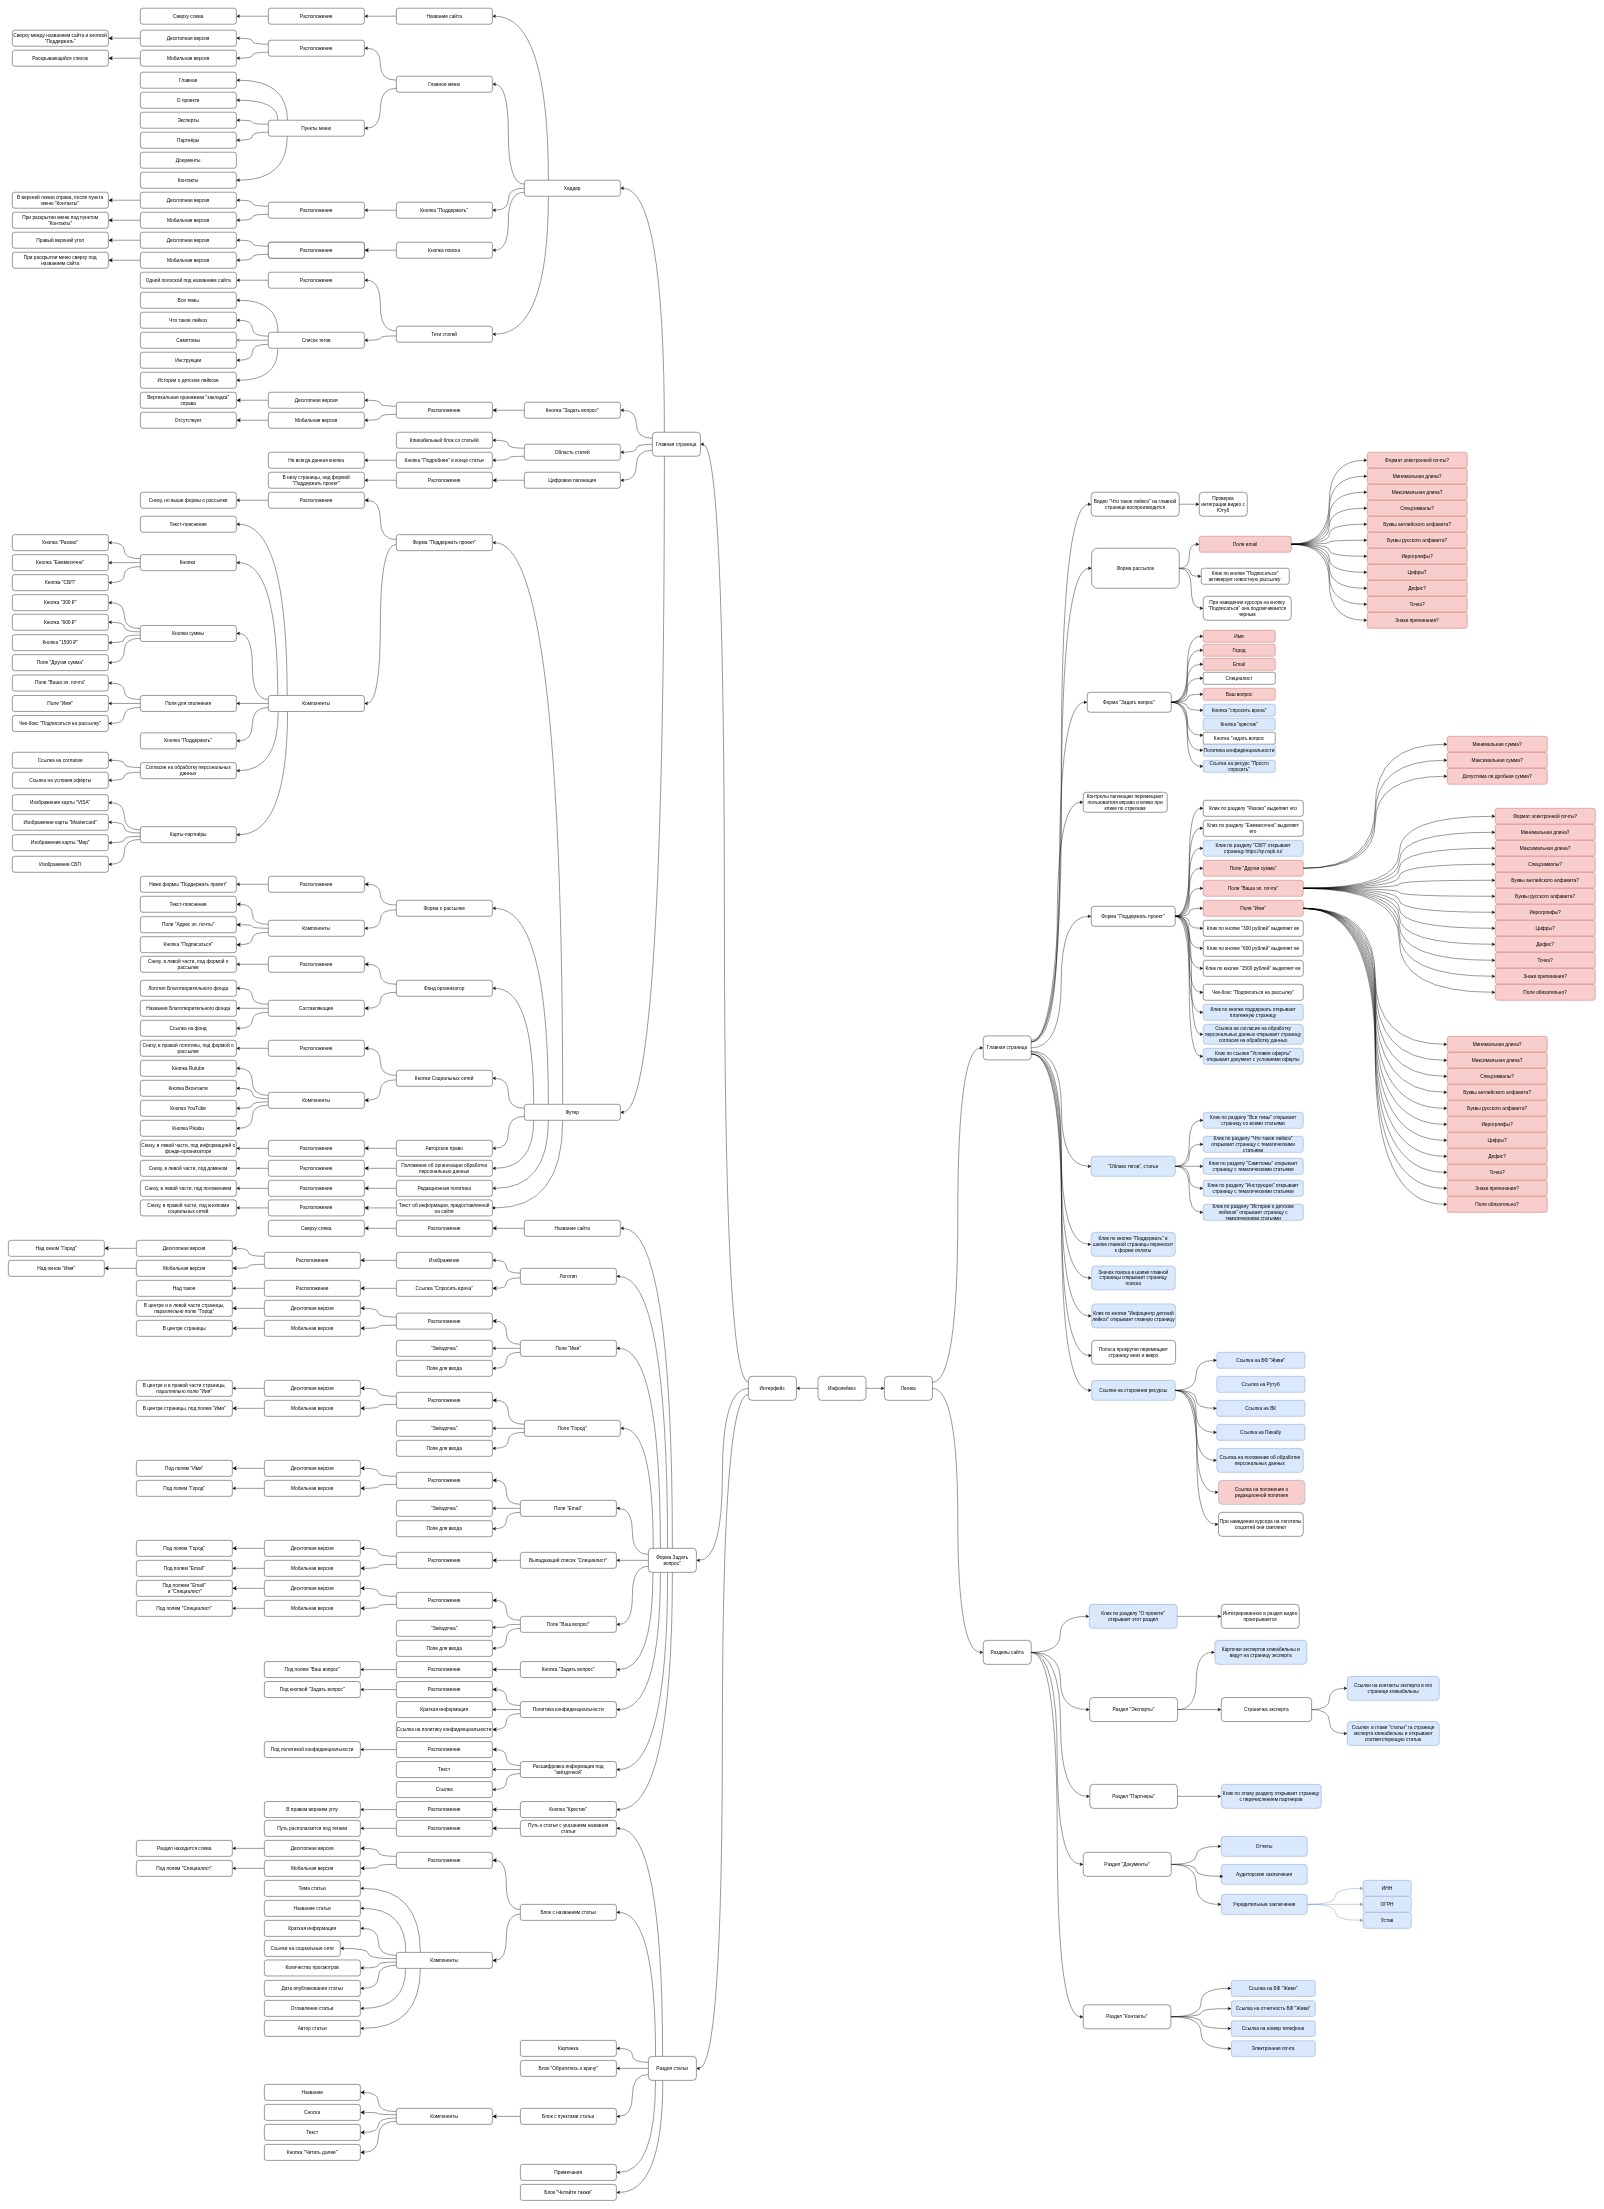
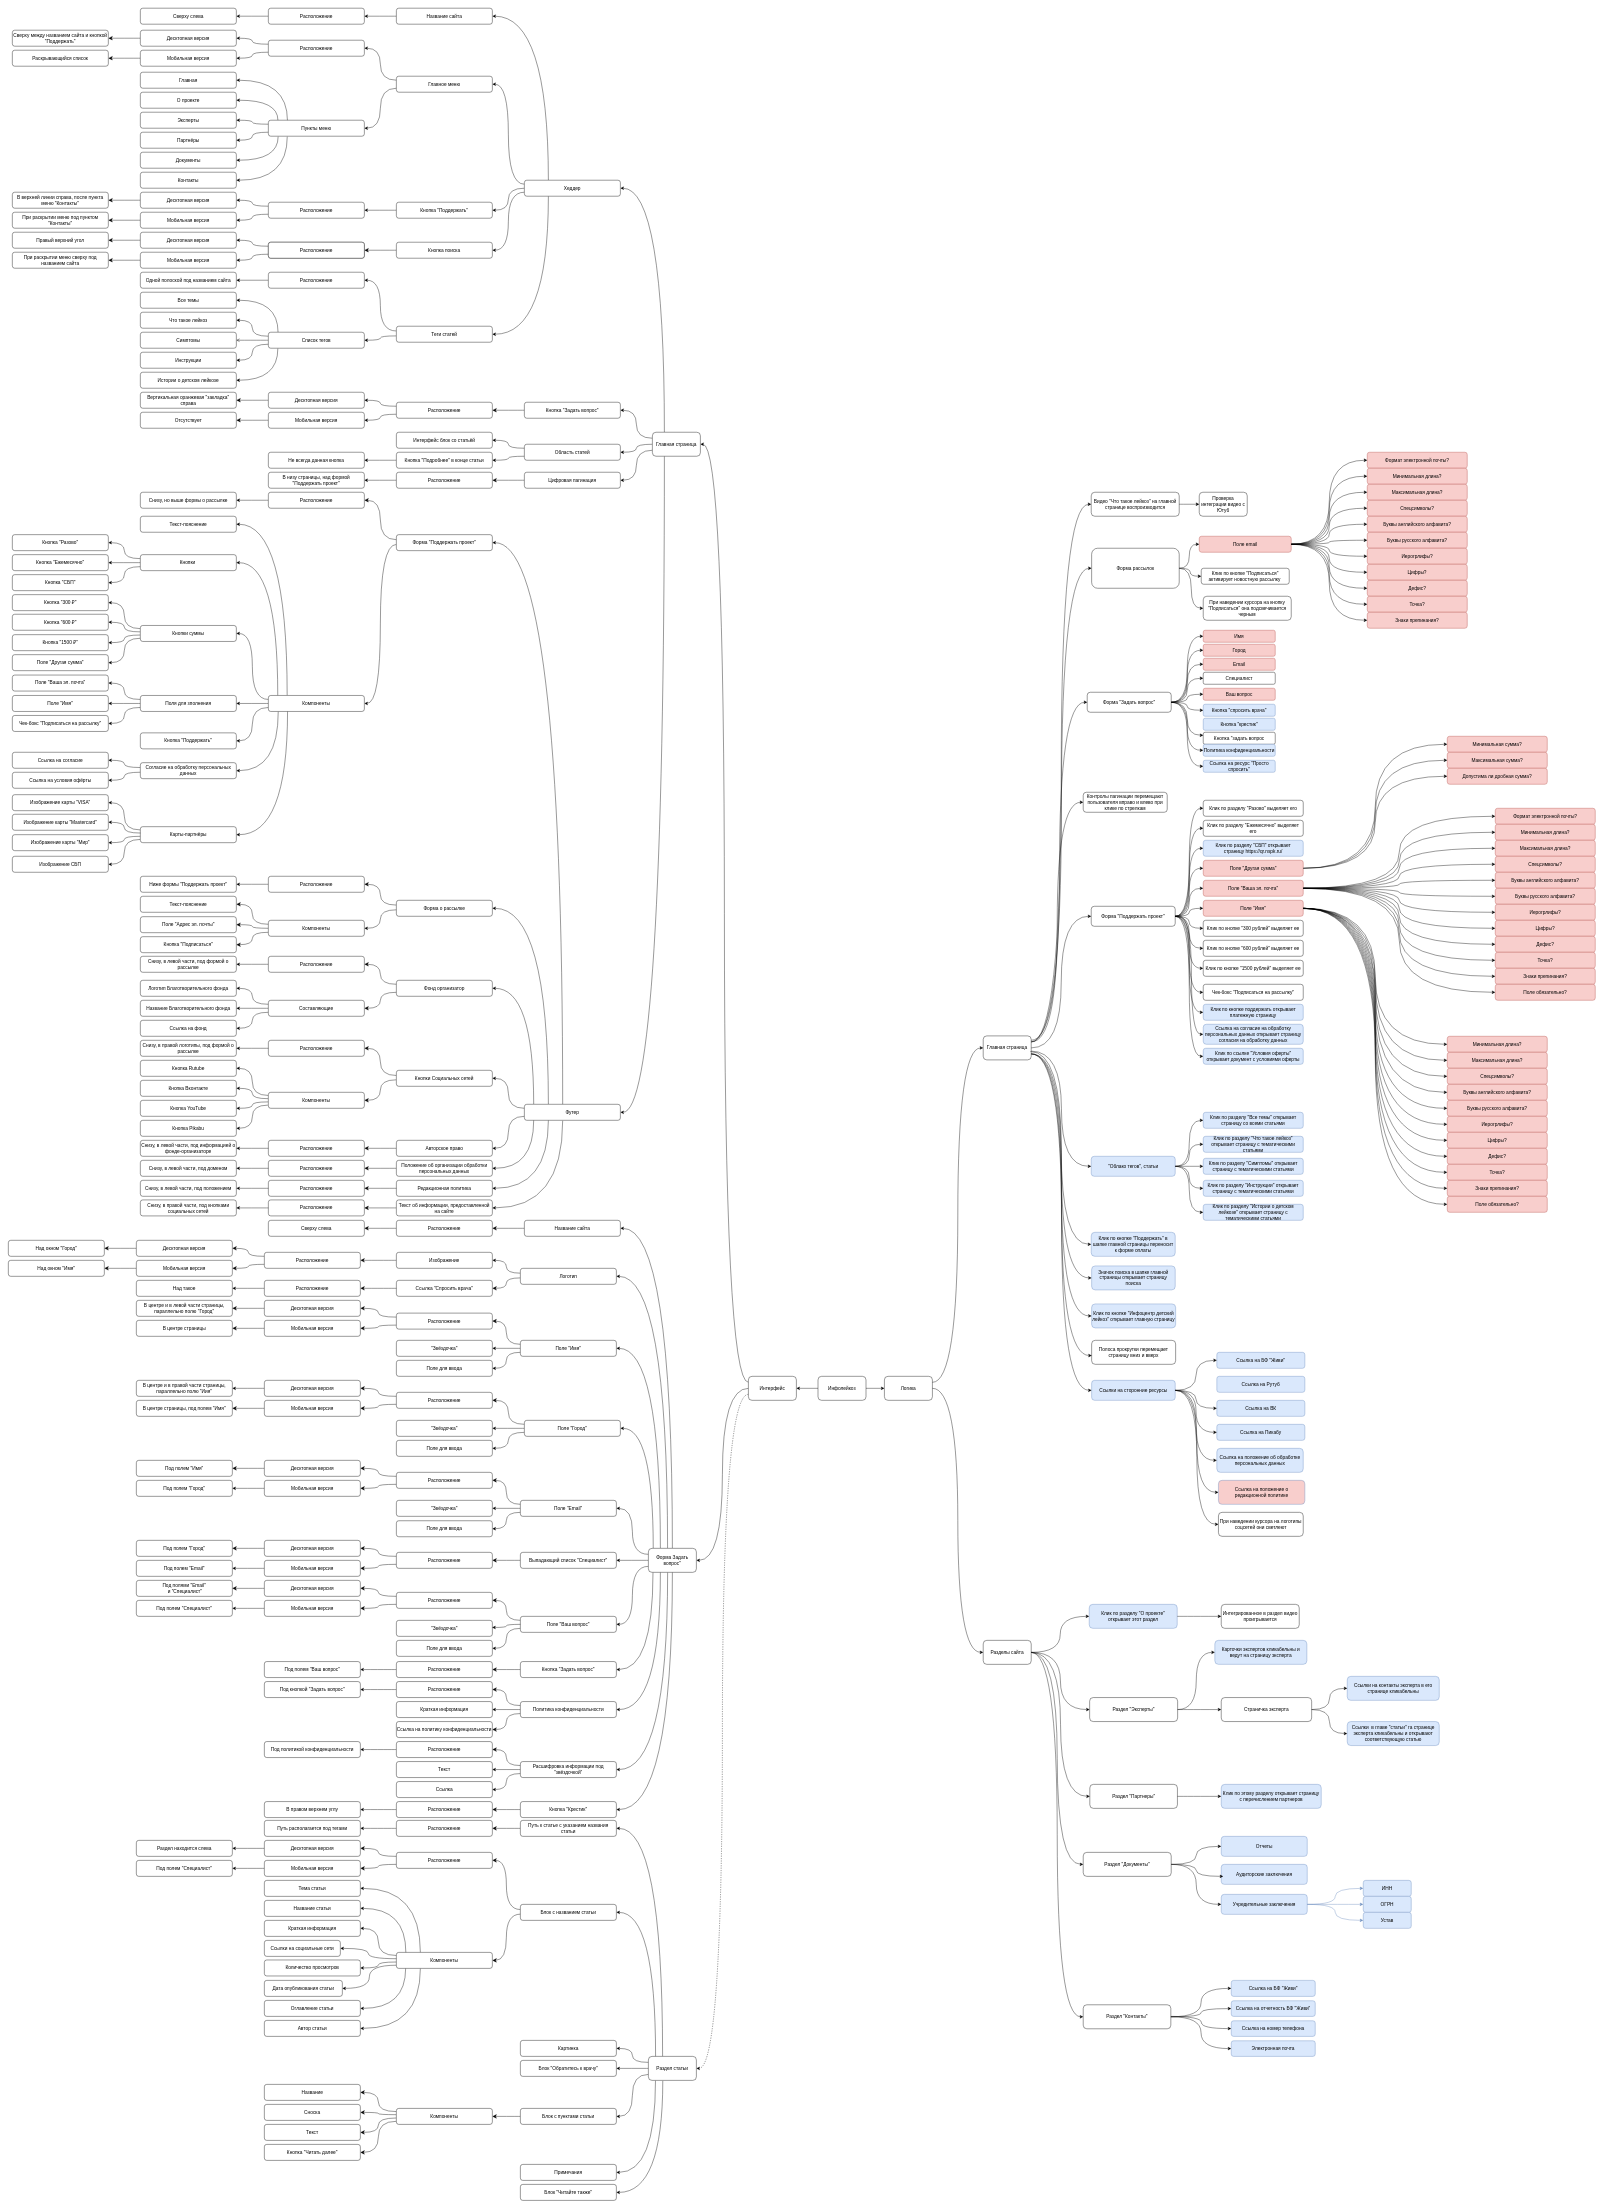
none -> (240, 160)
(444, 440) -> (444, 440)
(496, 1208) -> (496, 1208)
(722, 1730) -> (722, 1730)
(312, 1988) -> (303, 1988)
